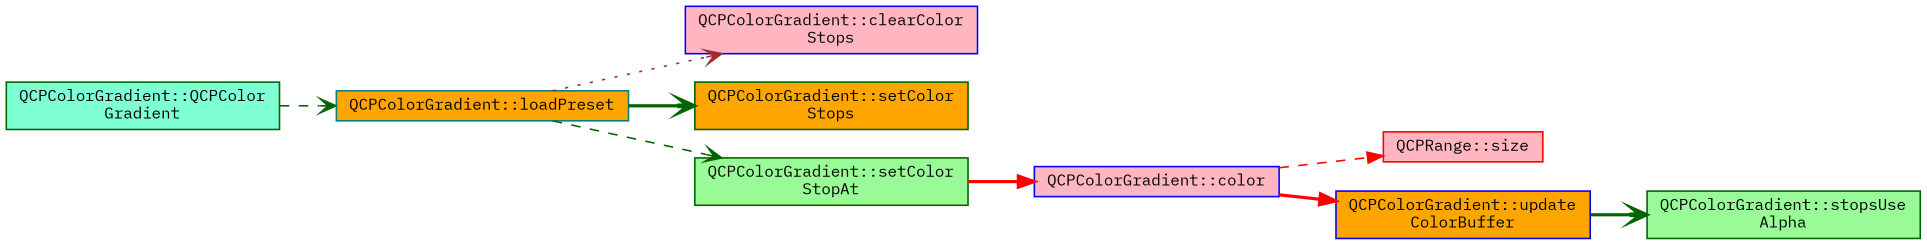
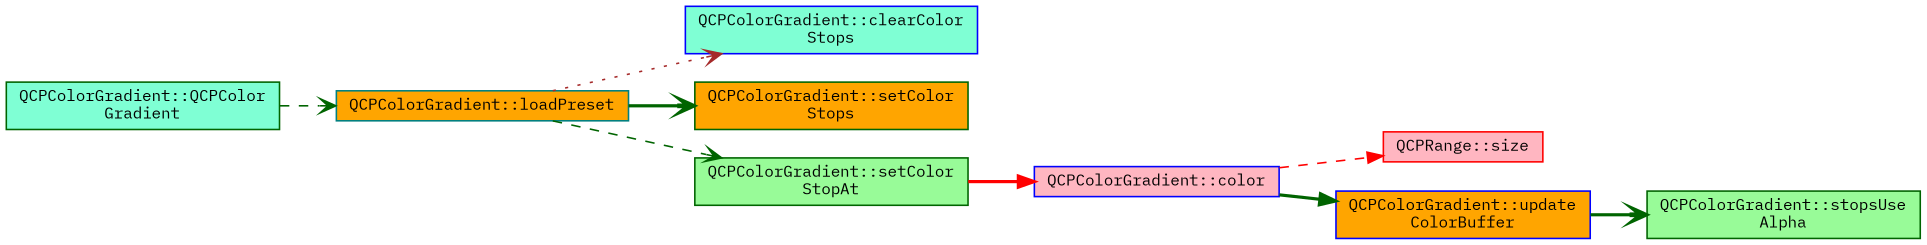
(831, 30) -> (831, 30)
(1300, 197) -> (1300, 197)
